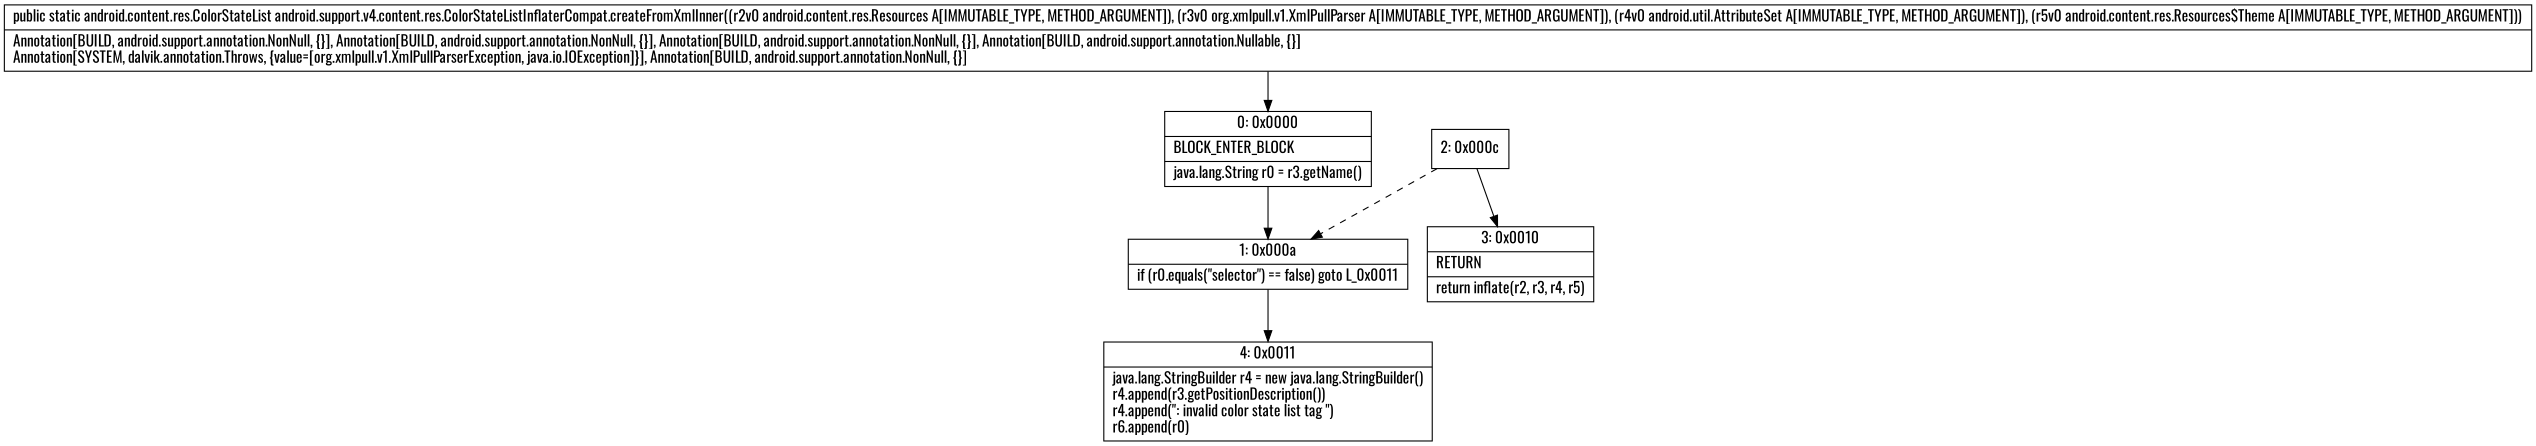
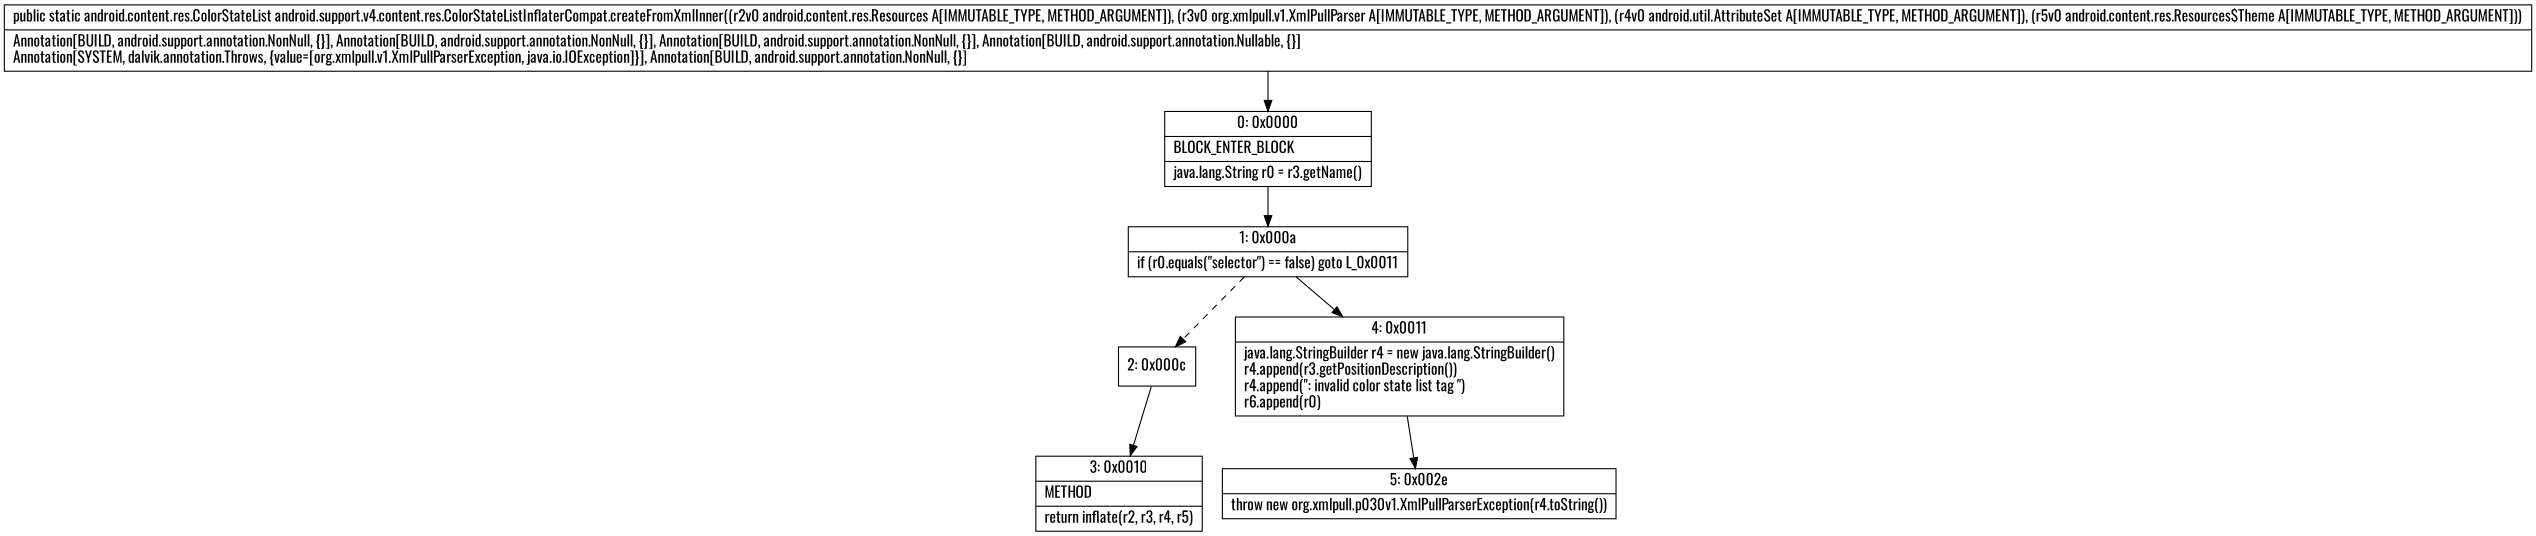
(1379, 201) -> (1214, 308)
(1459, 264) -> (1068, 493)
none -> (1419, 494)
